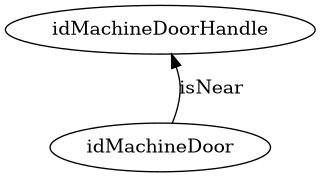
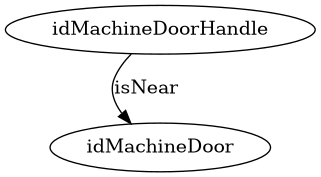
(180, 96) -> (113, 82)
